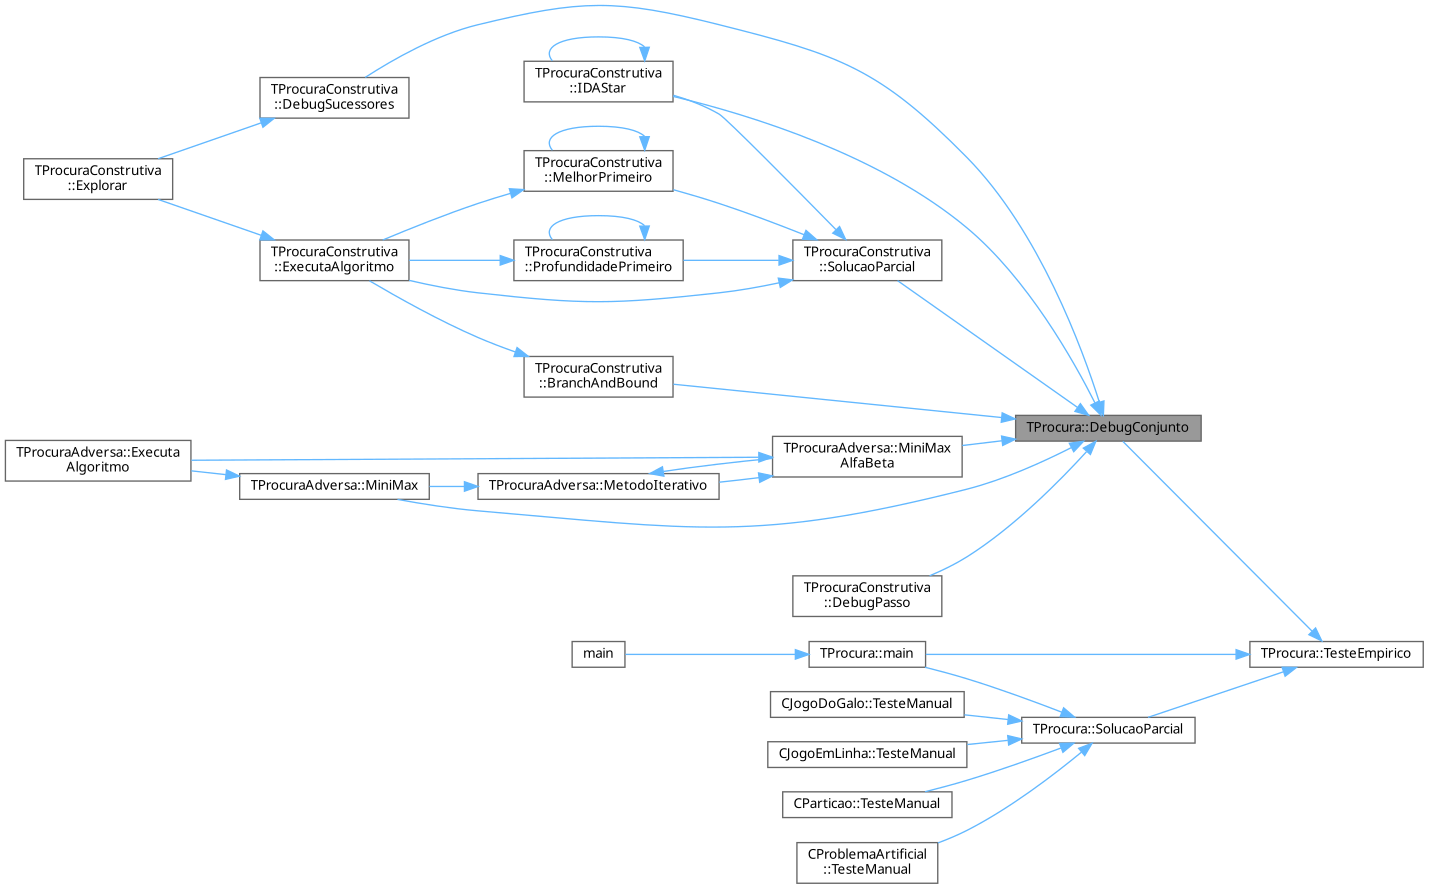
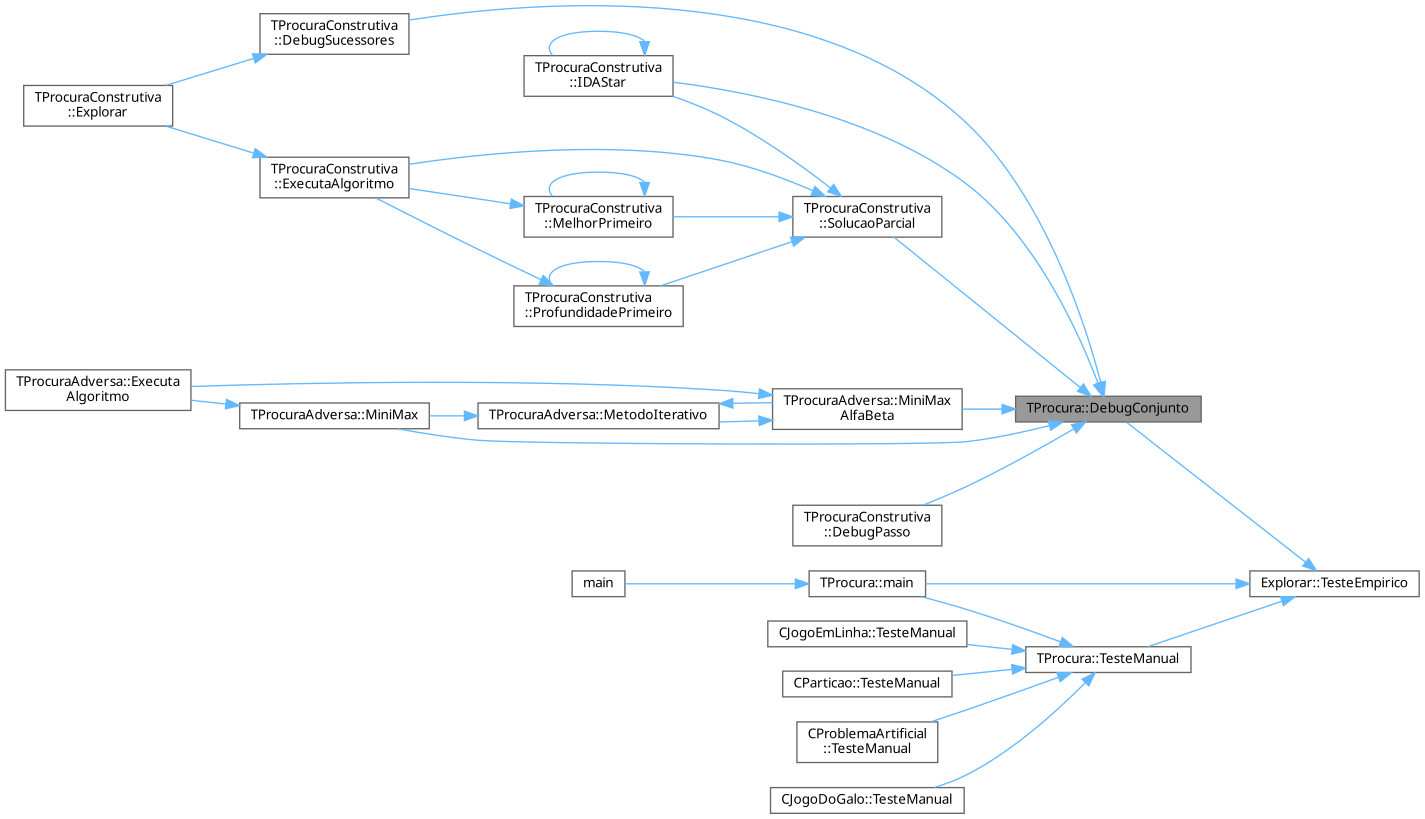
(599, 377) -> none
(1337, 654) -> (1335, 584)
(1108, 730) -> (1108, 660)
